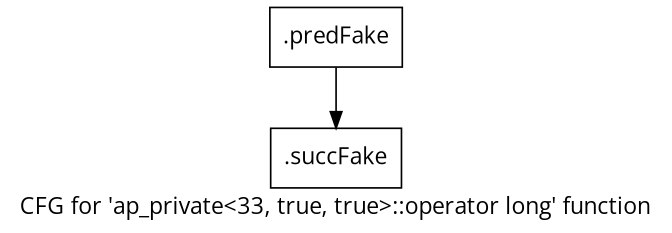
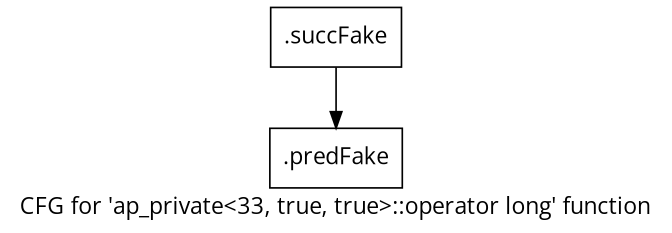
(336, 89) -> (336, 89)
